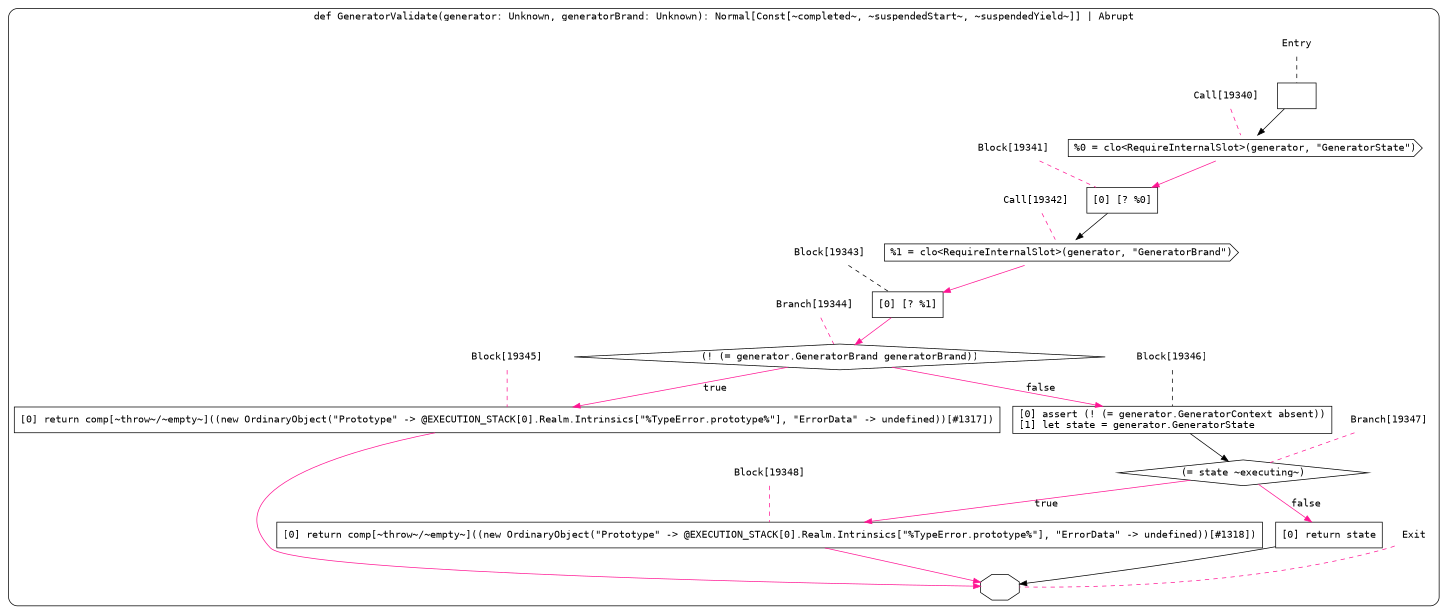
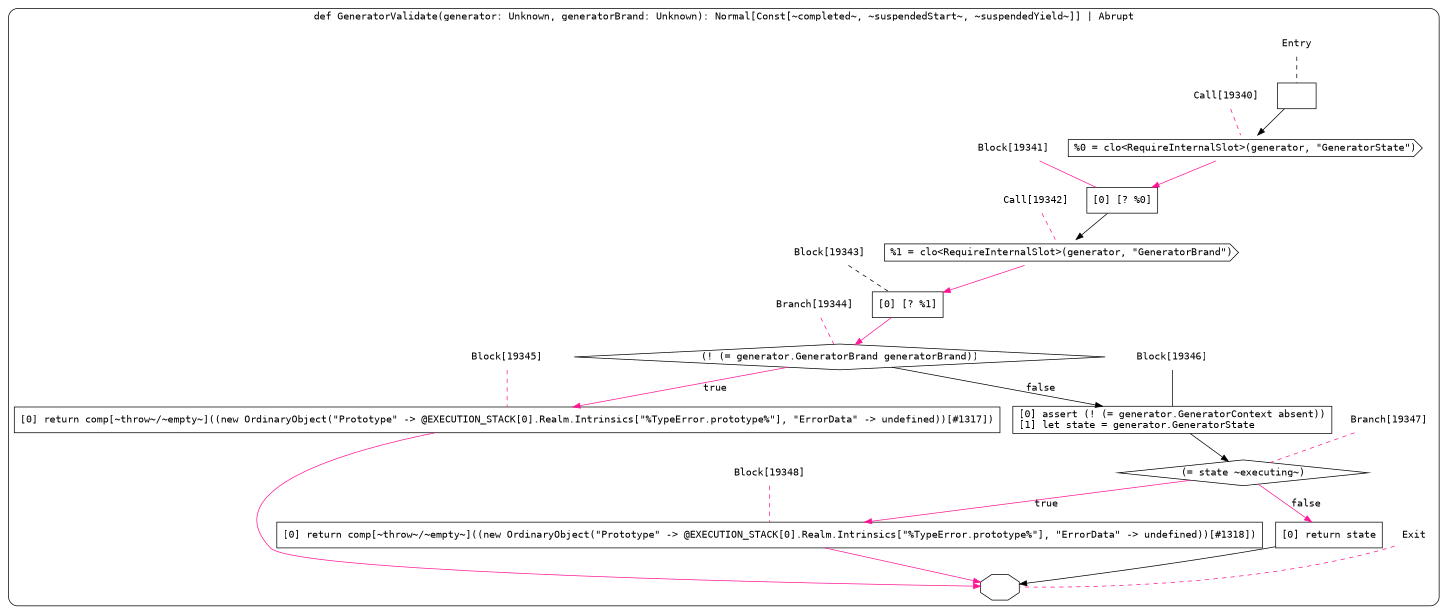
(1068, 174) -> (1068, 174)
(994, 386) -> (994, 386)
(1172, 388) -> (1172, 388)
